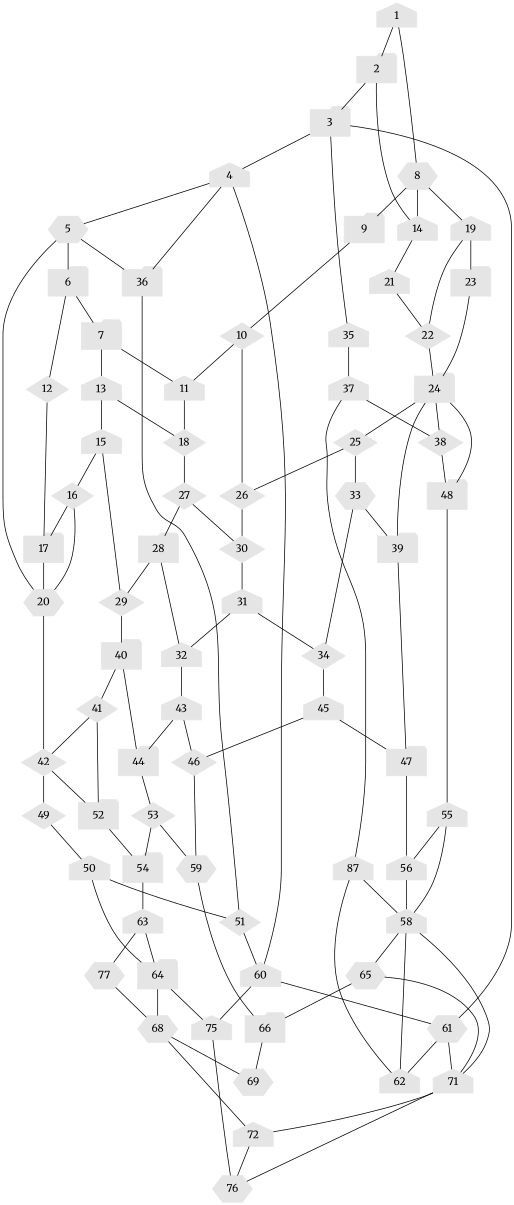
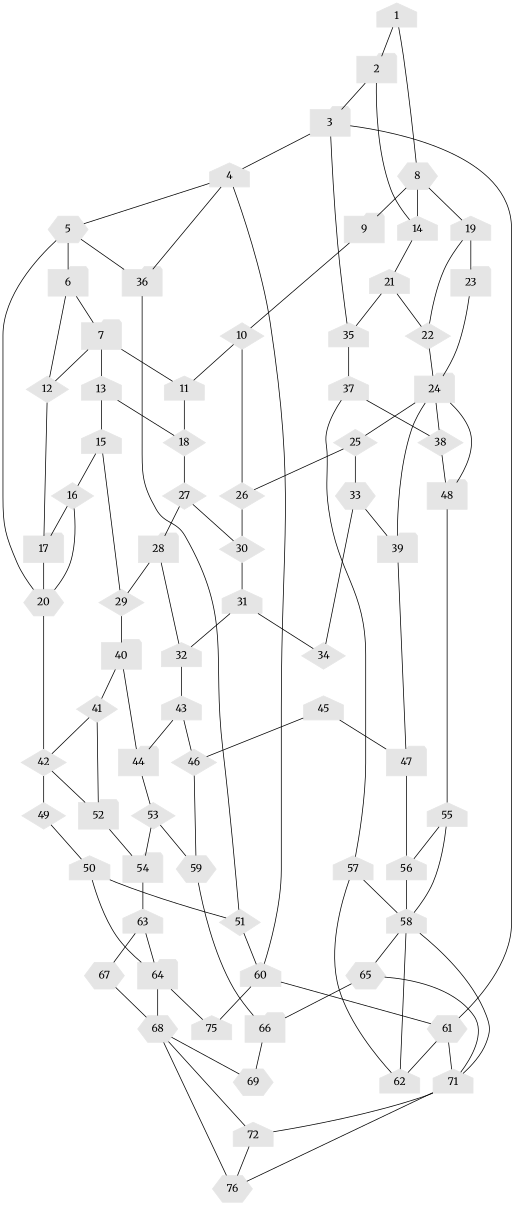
none -> (369, 310)
none -> (72, 365)
(324, 683) -> none
(353, 869) -> (353, 869)
(104, 976) -> (104, 976)
(221, 1108) -> (195, 1109)
